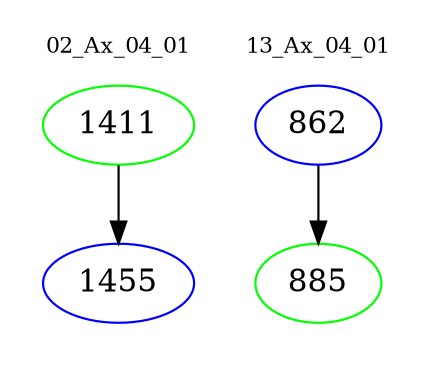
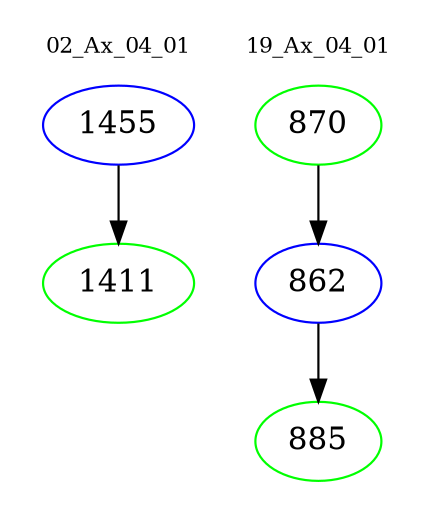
(318, 47) -> (318, 47)
none -> (318, 125)
(119, 193) -> (119, 193)
